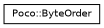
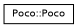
(52, 14) -> (39, 14)
